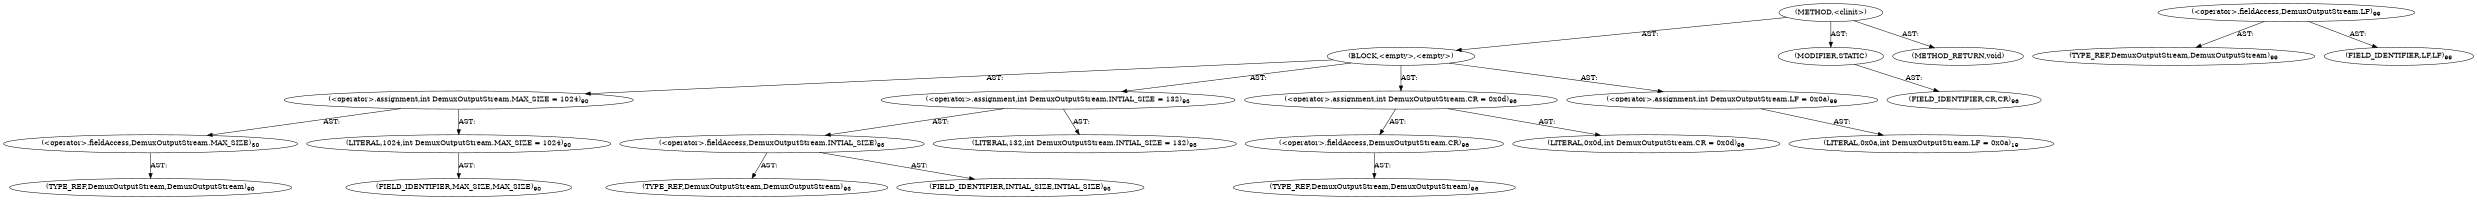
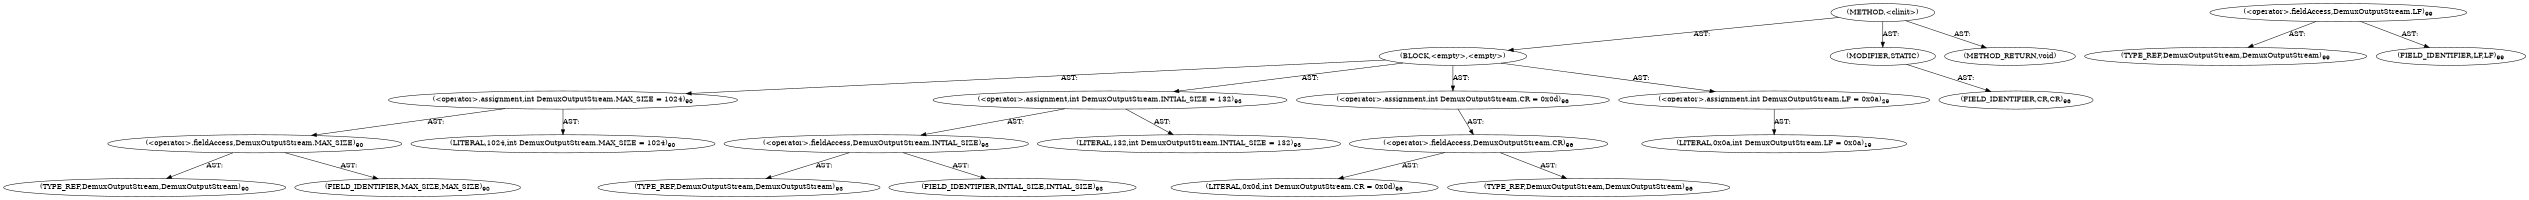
(1834, 99) -> (1886, 99)
(1522, 122) -> (1394, 165)
(256, 143) -> (360, 143)
(459, 163) -> (329, 165)
